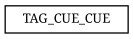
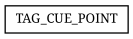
(67, 19) -> (67, 19)
